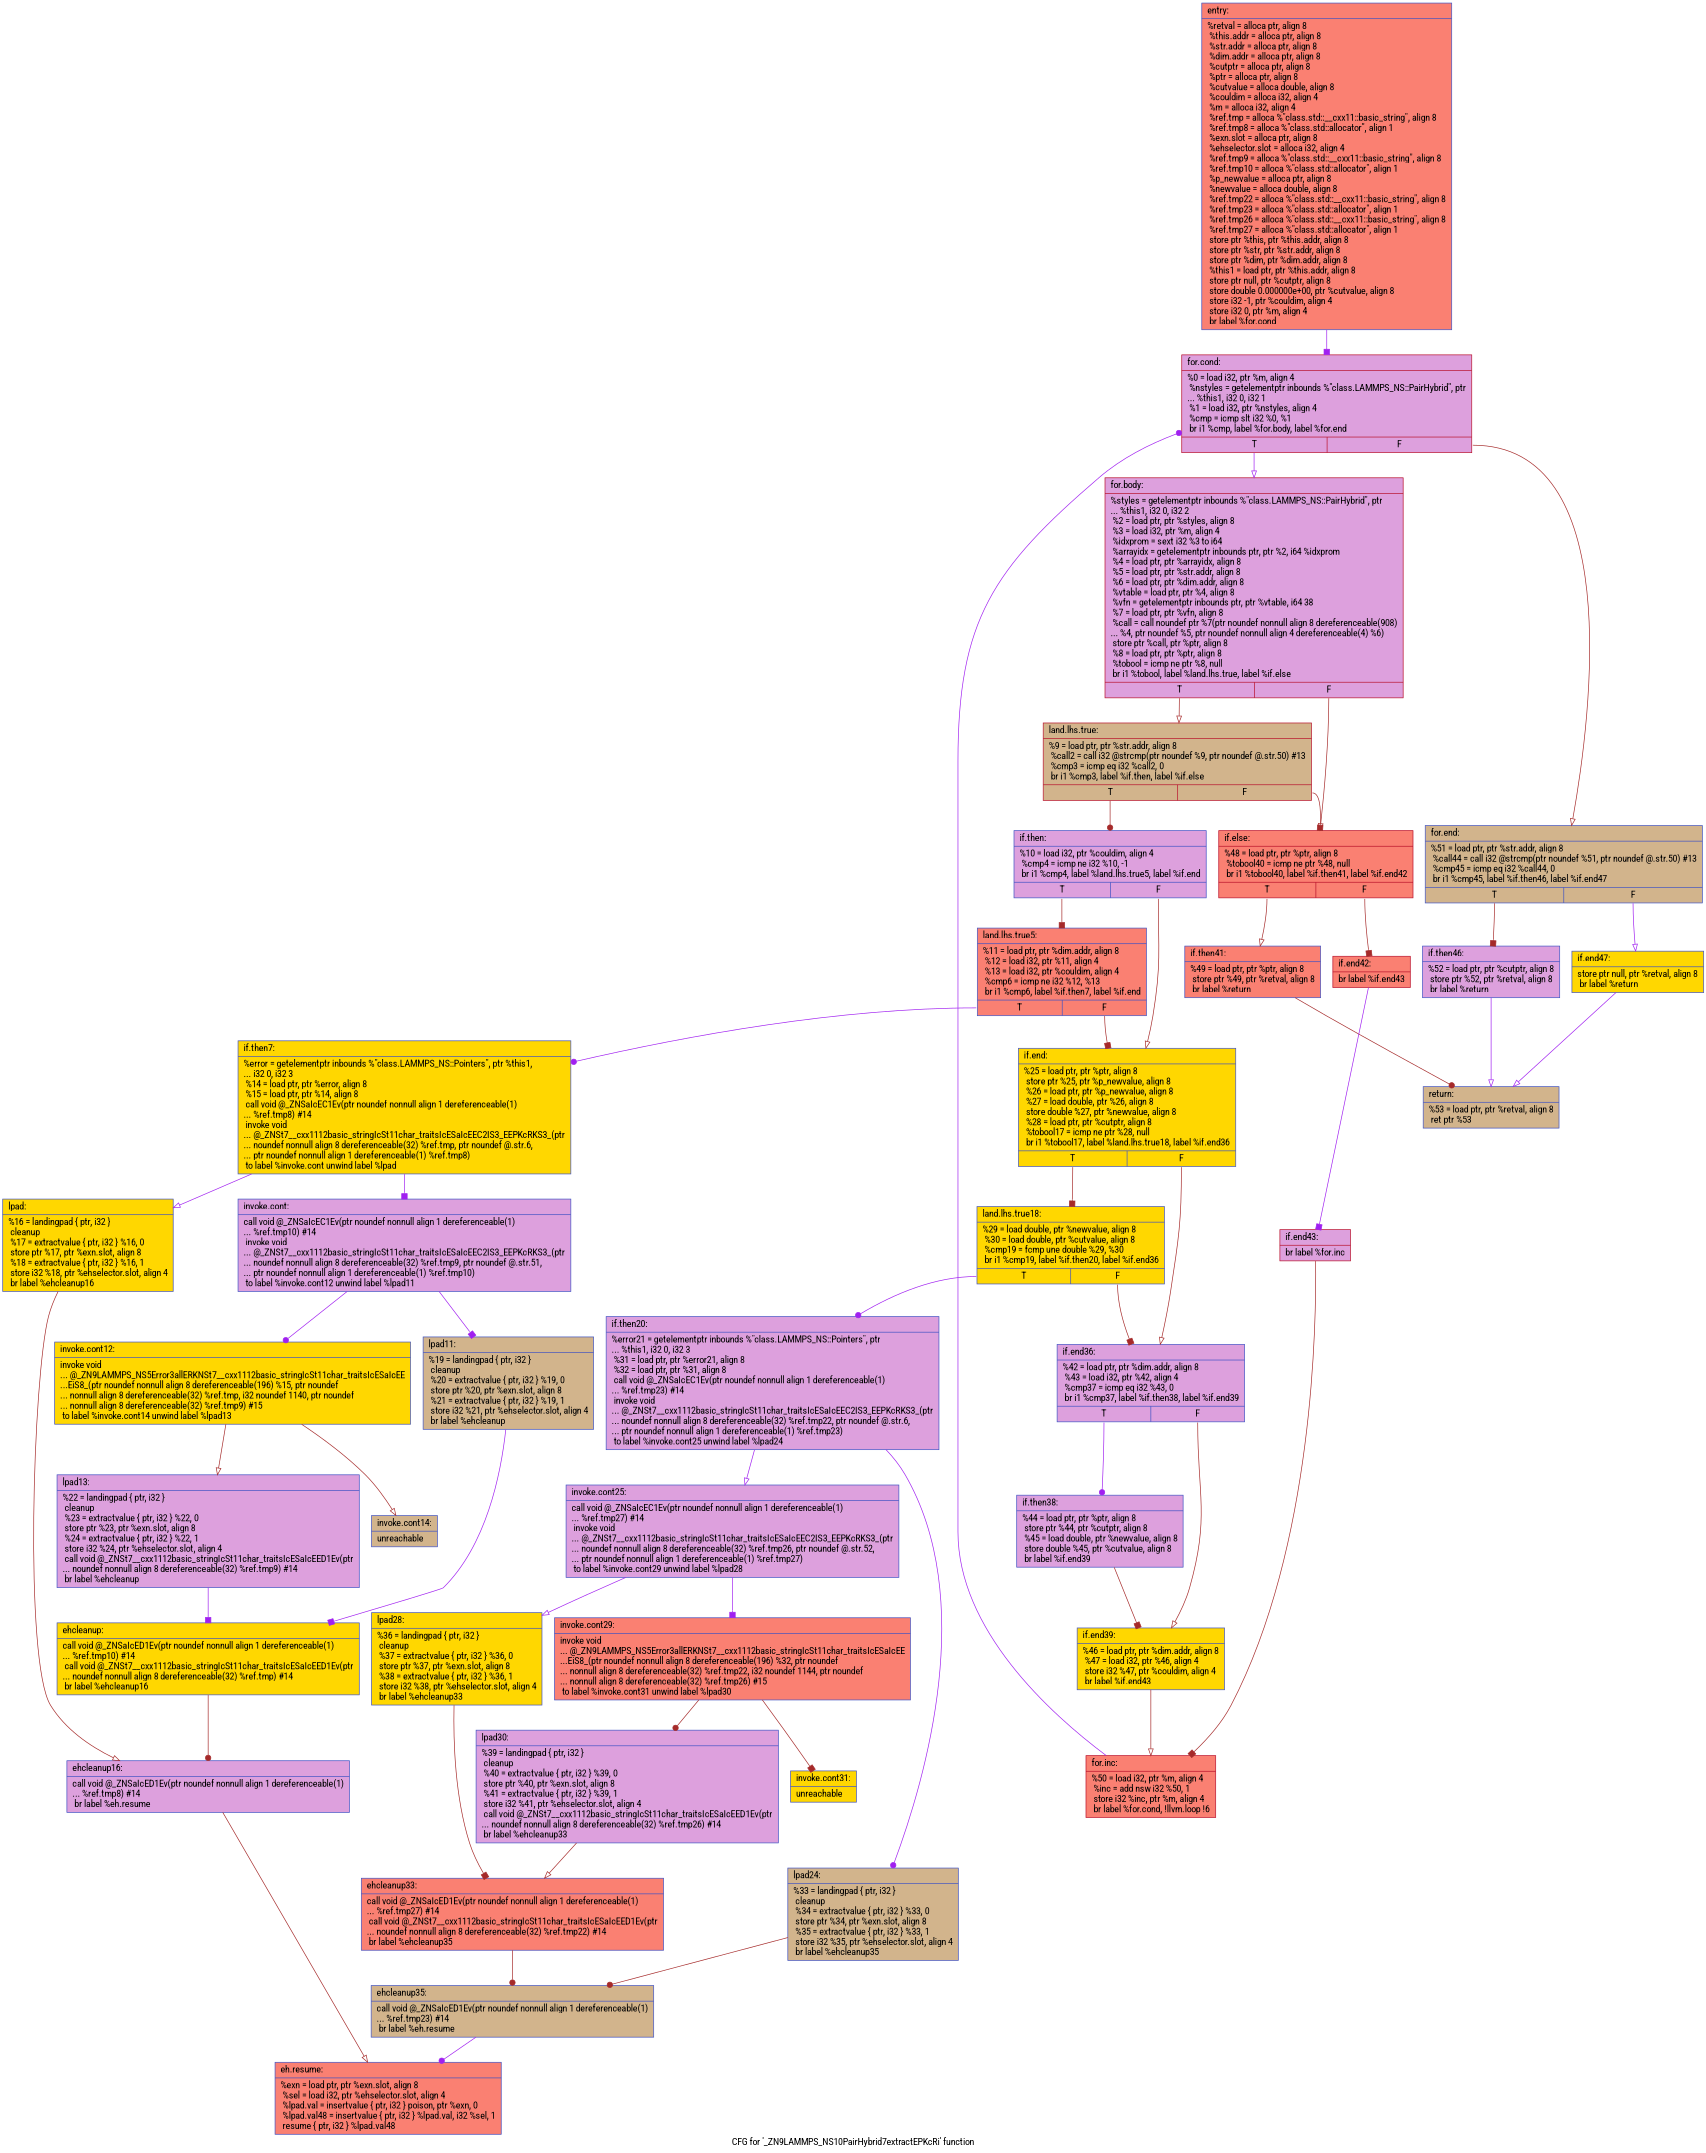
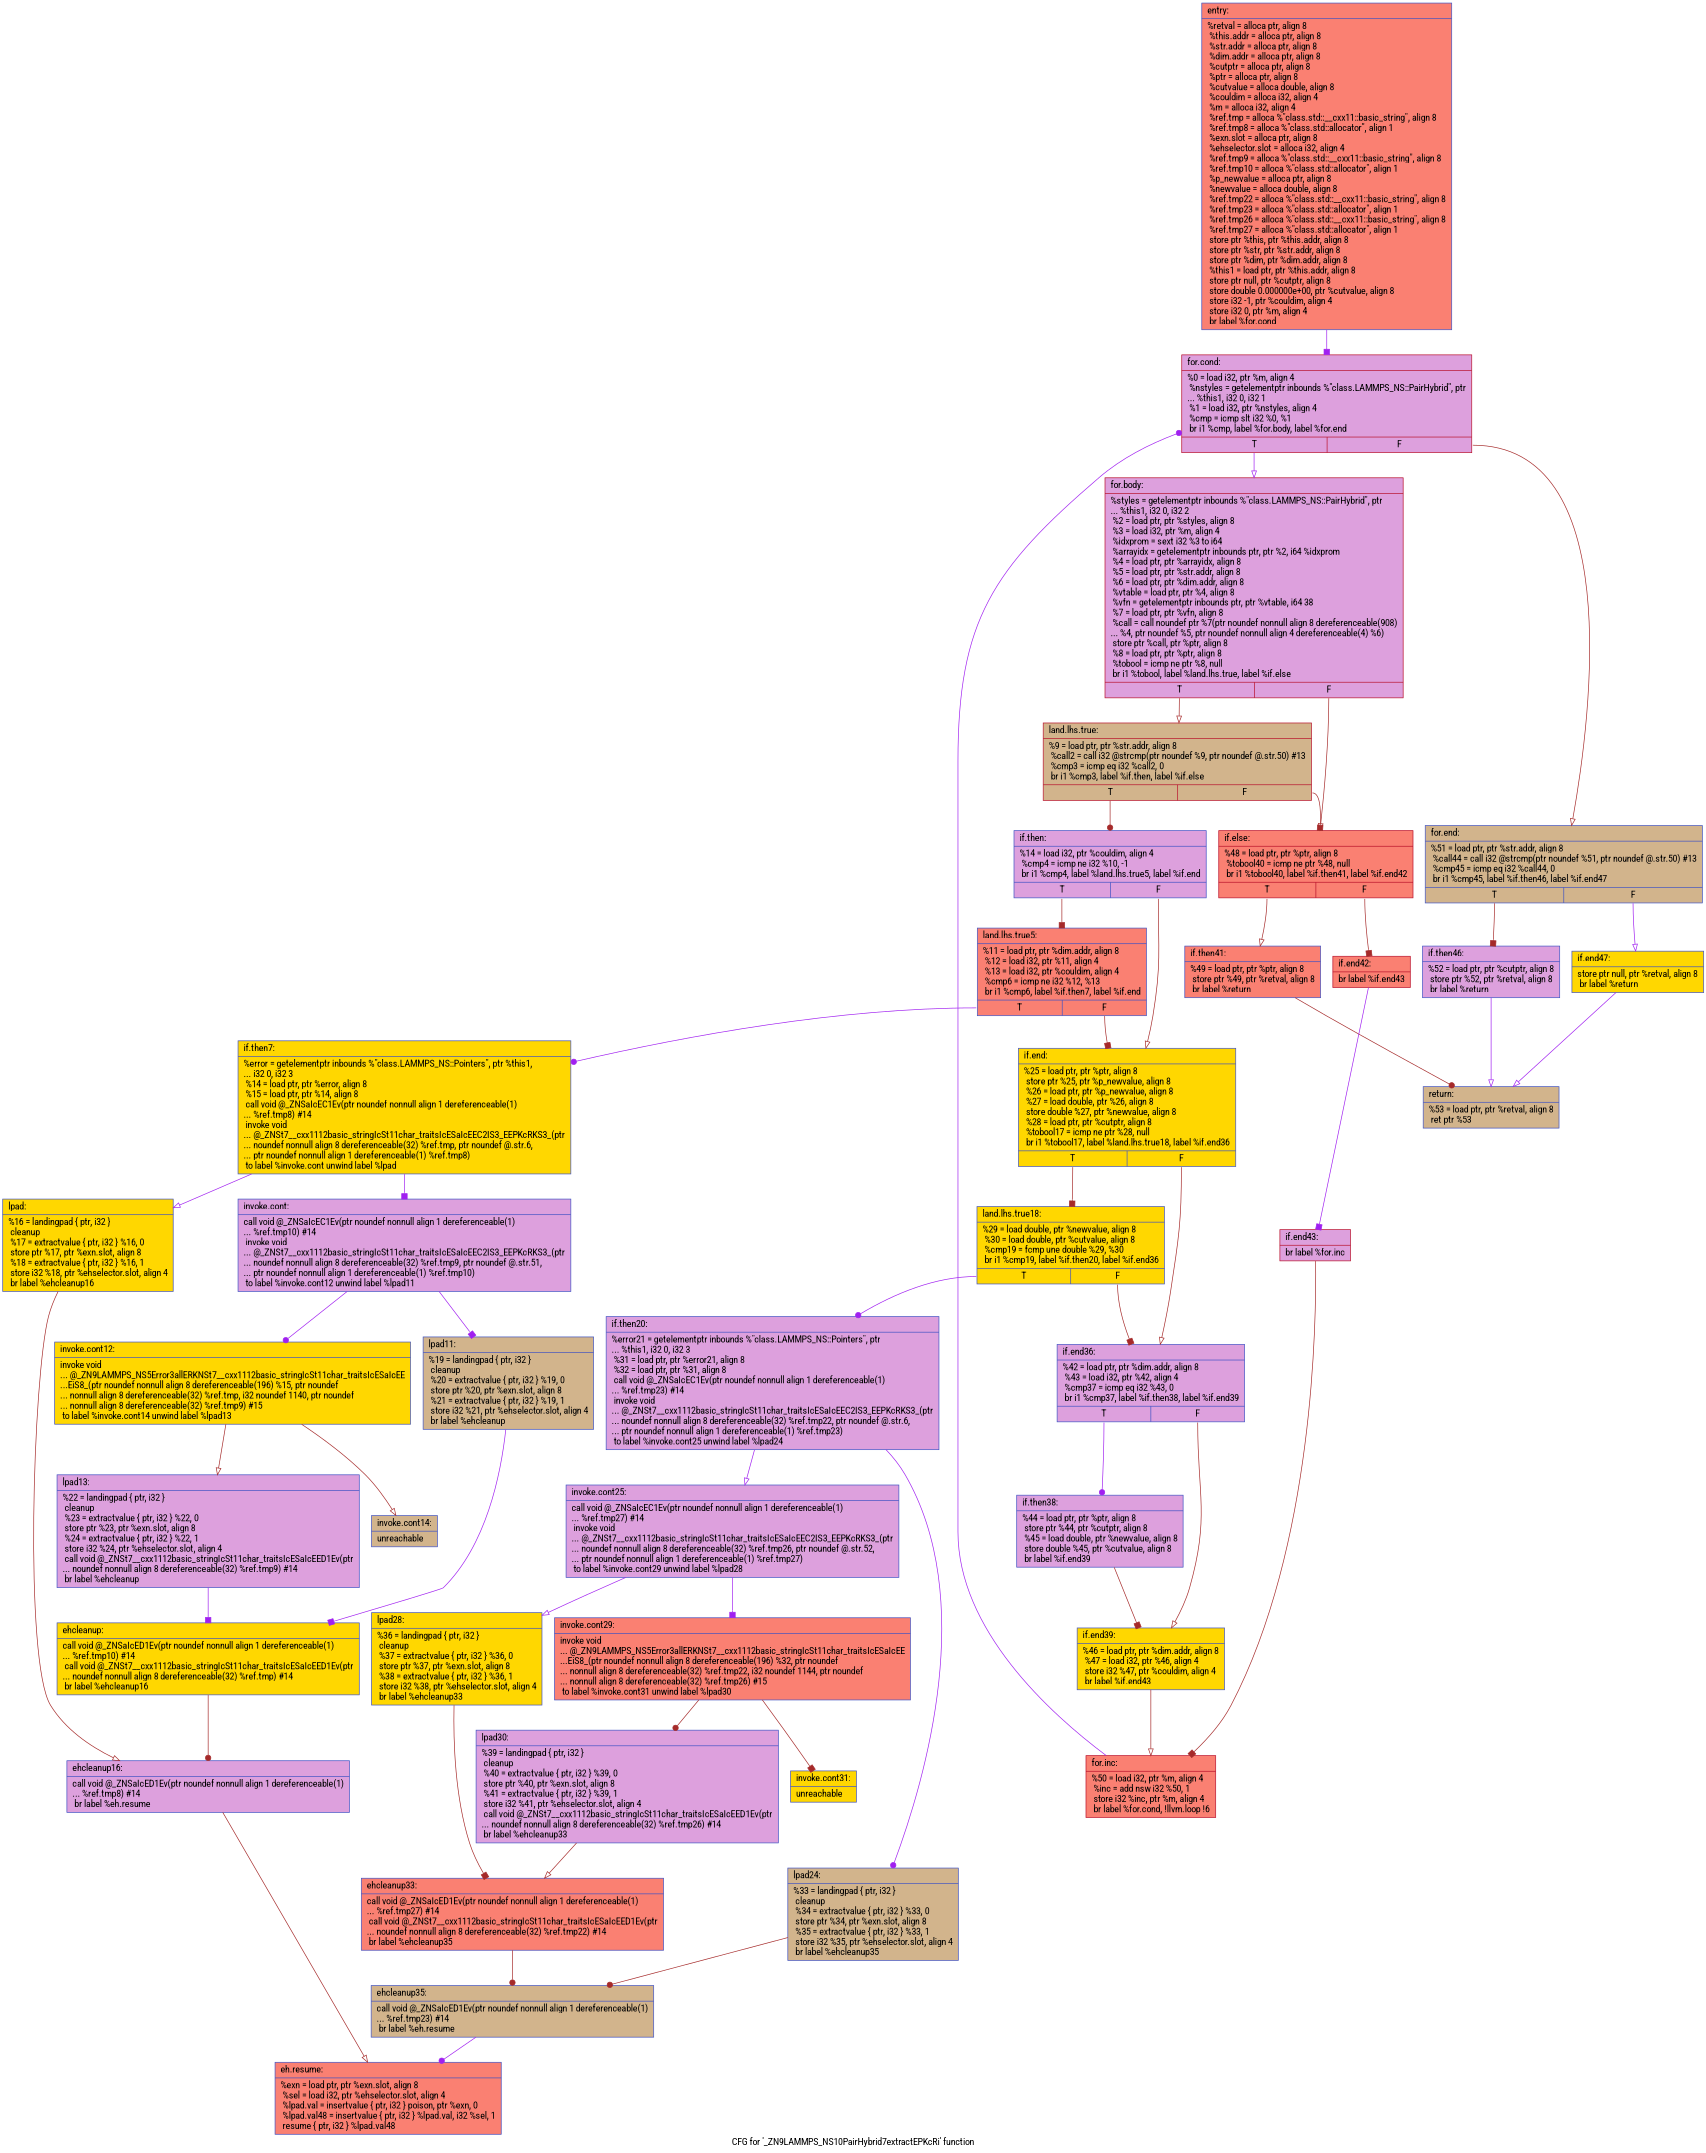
(1087, 854) -> (1087, 854)
